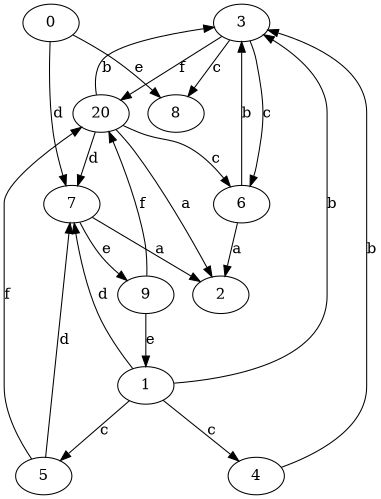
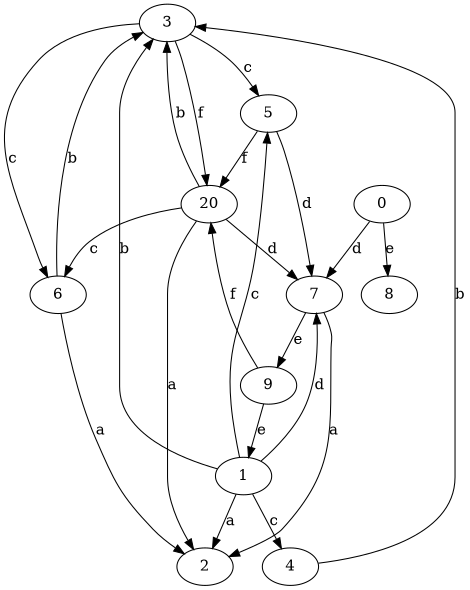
(212, 64) -> (225, 56)
none -> (227, 516)
